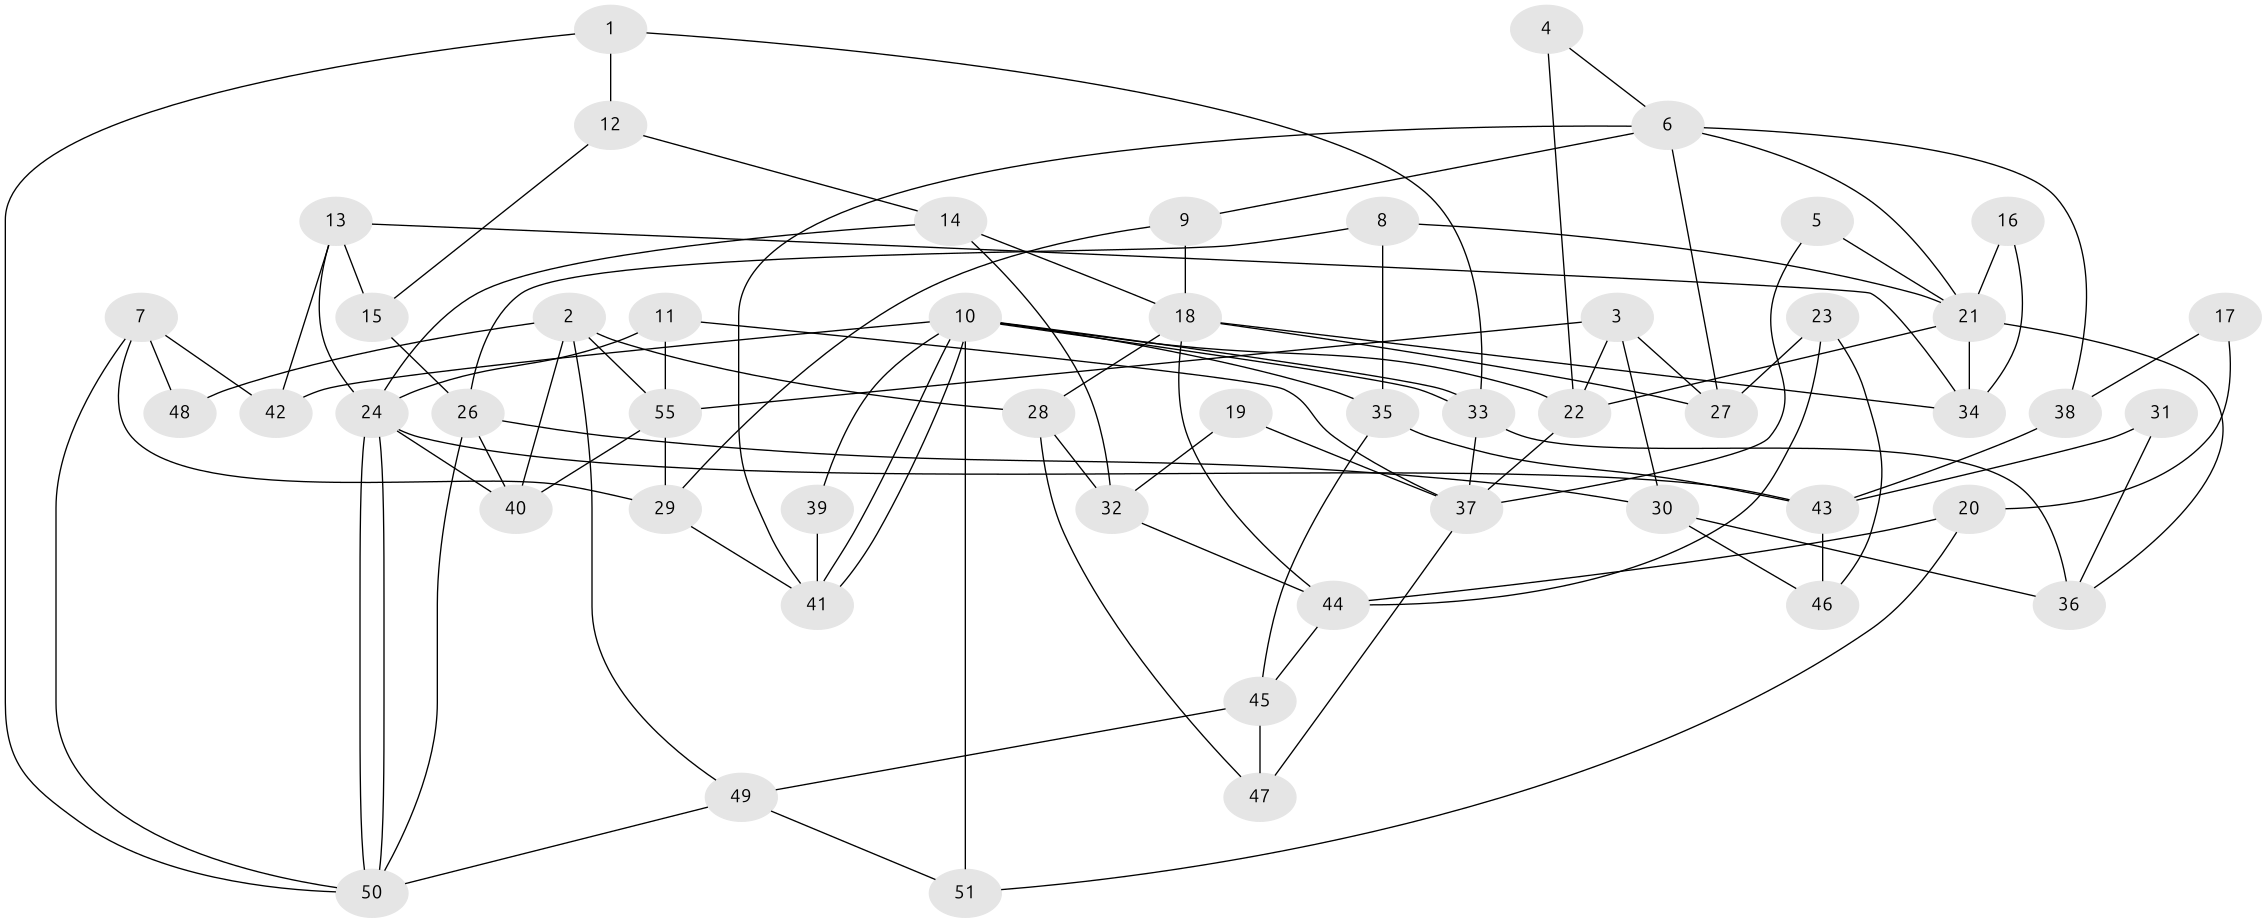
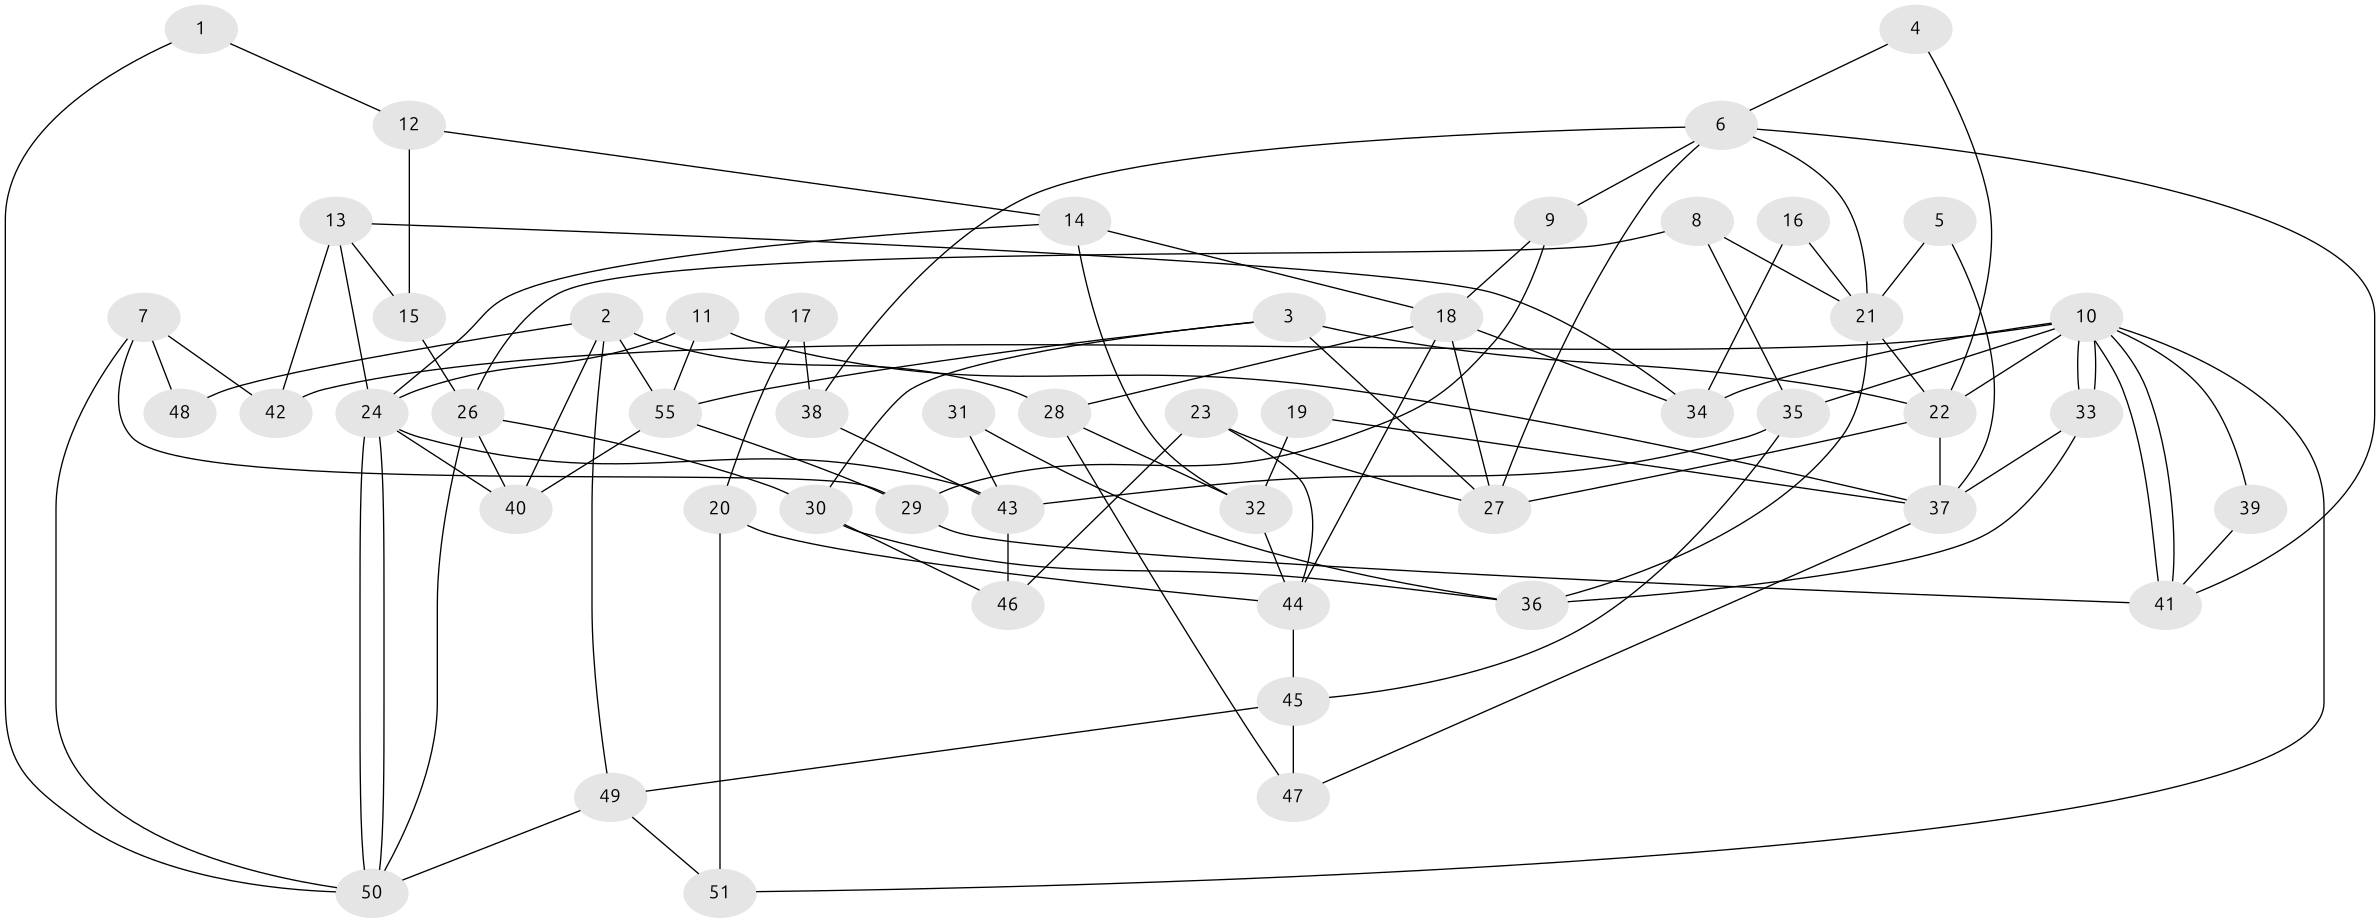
(1149, 95) -> none
(1969, 365) -> (1878, 354)
none -> (1709, 465)
